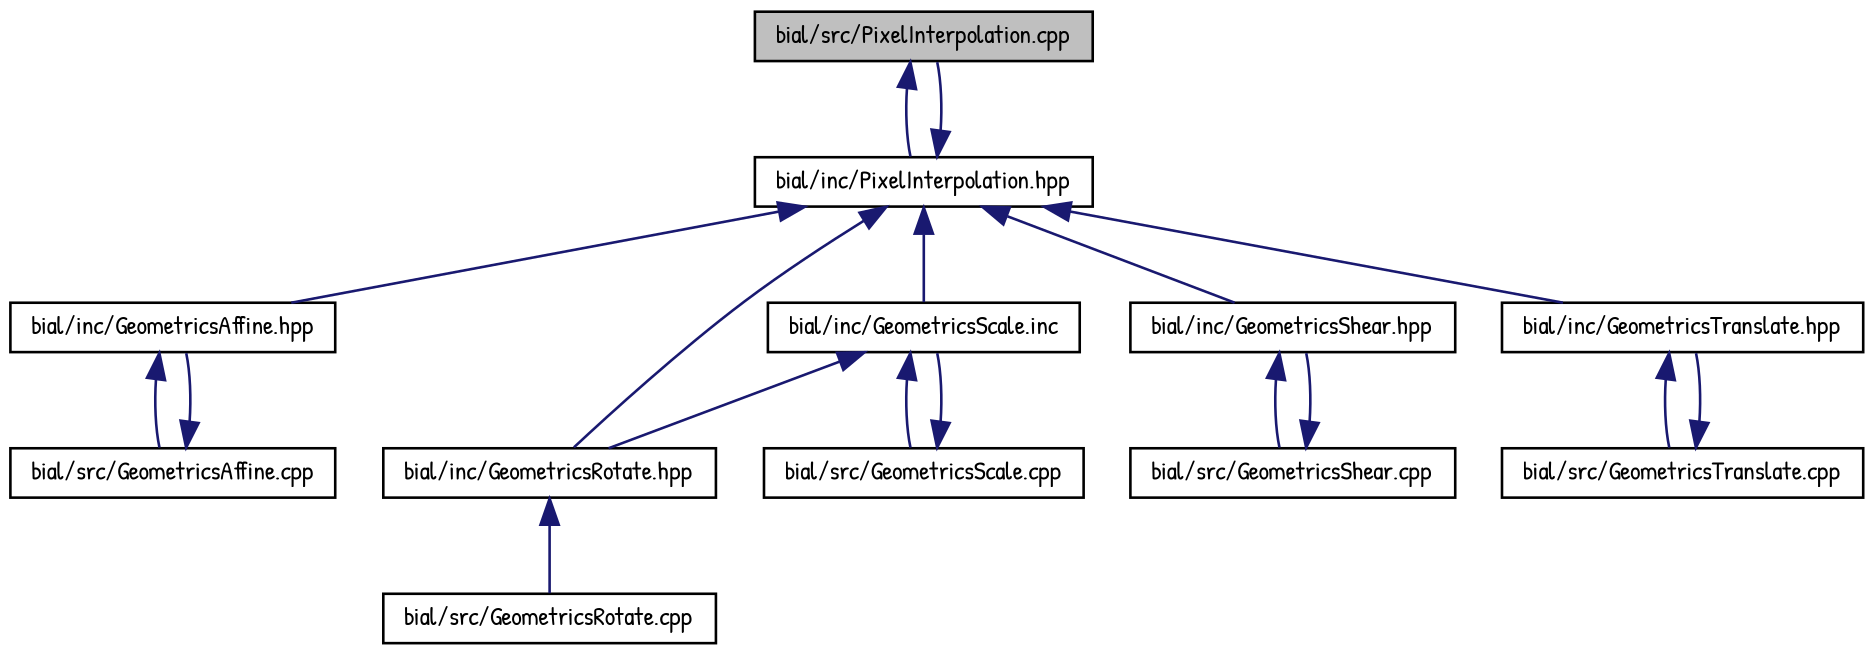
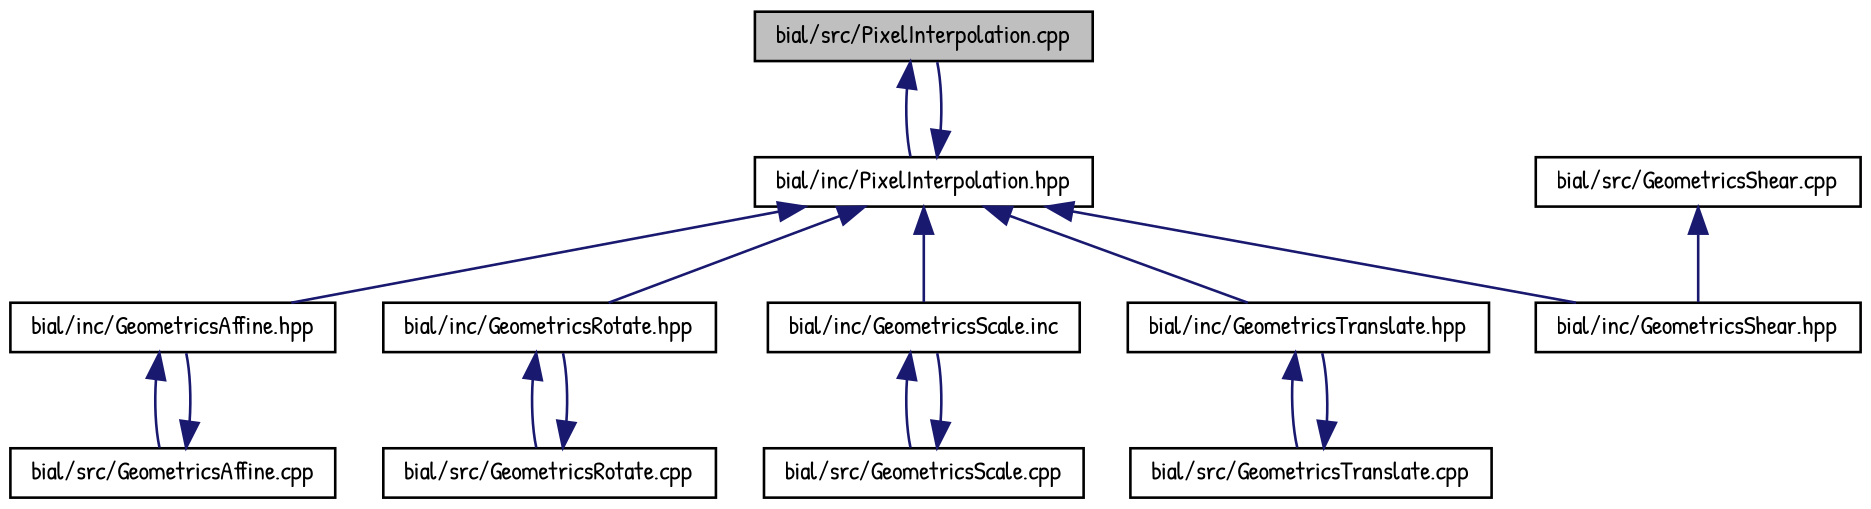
(724, 405) -> (567, 387)
(1276, 413) -> none
